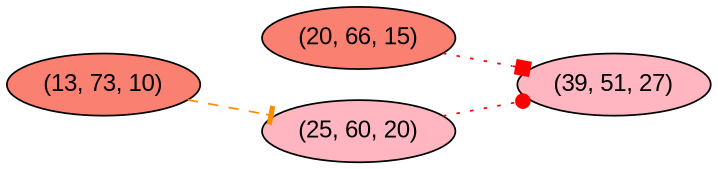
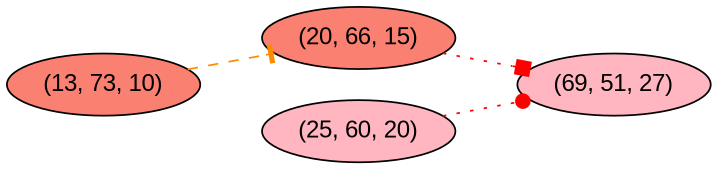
(614, 85) -> (614, 85)
(227, 107) -> (227, 62)
